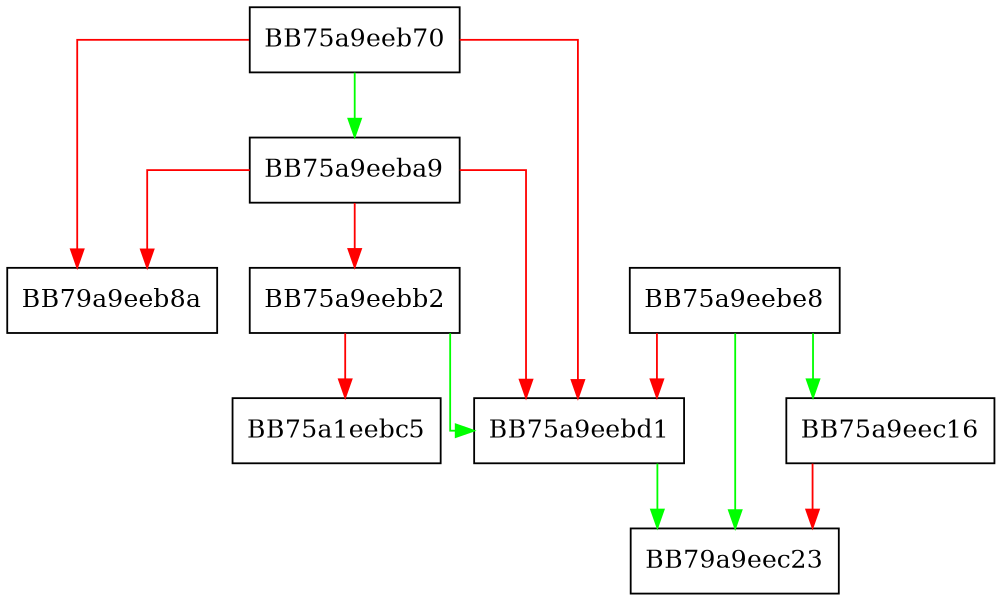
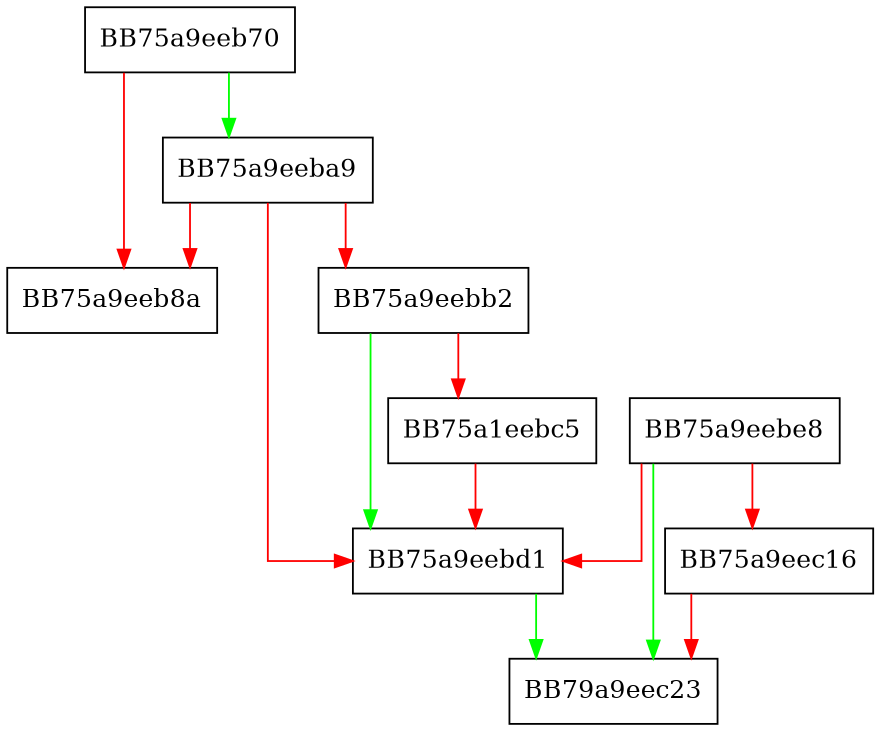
(578, 151) -> (476, 487)
(112, 300) -> (112, 300)
(813, 356) -> (752, 487)
